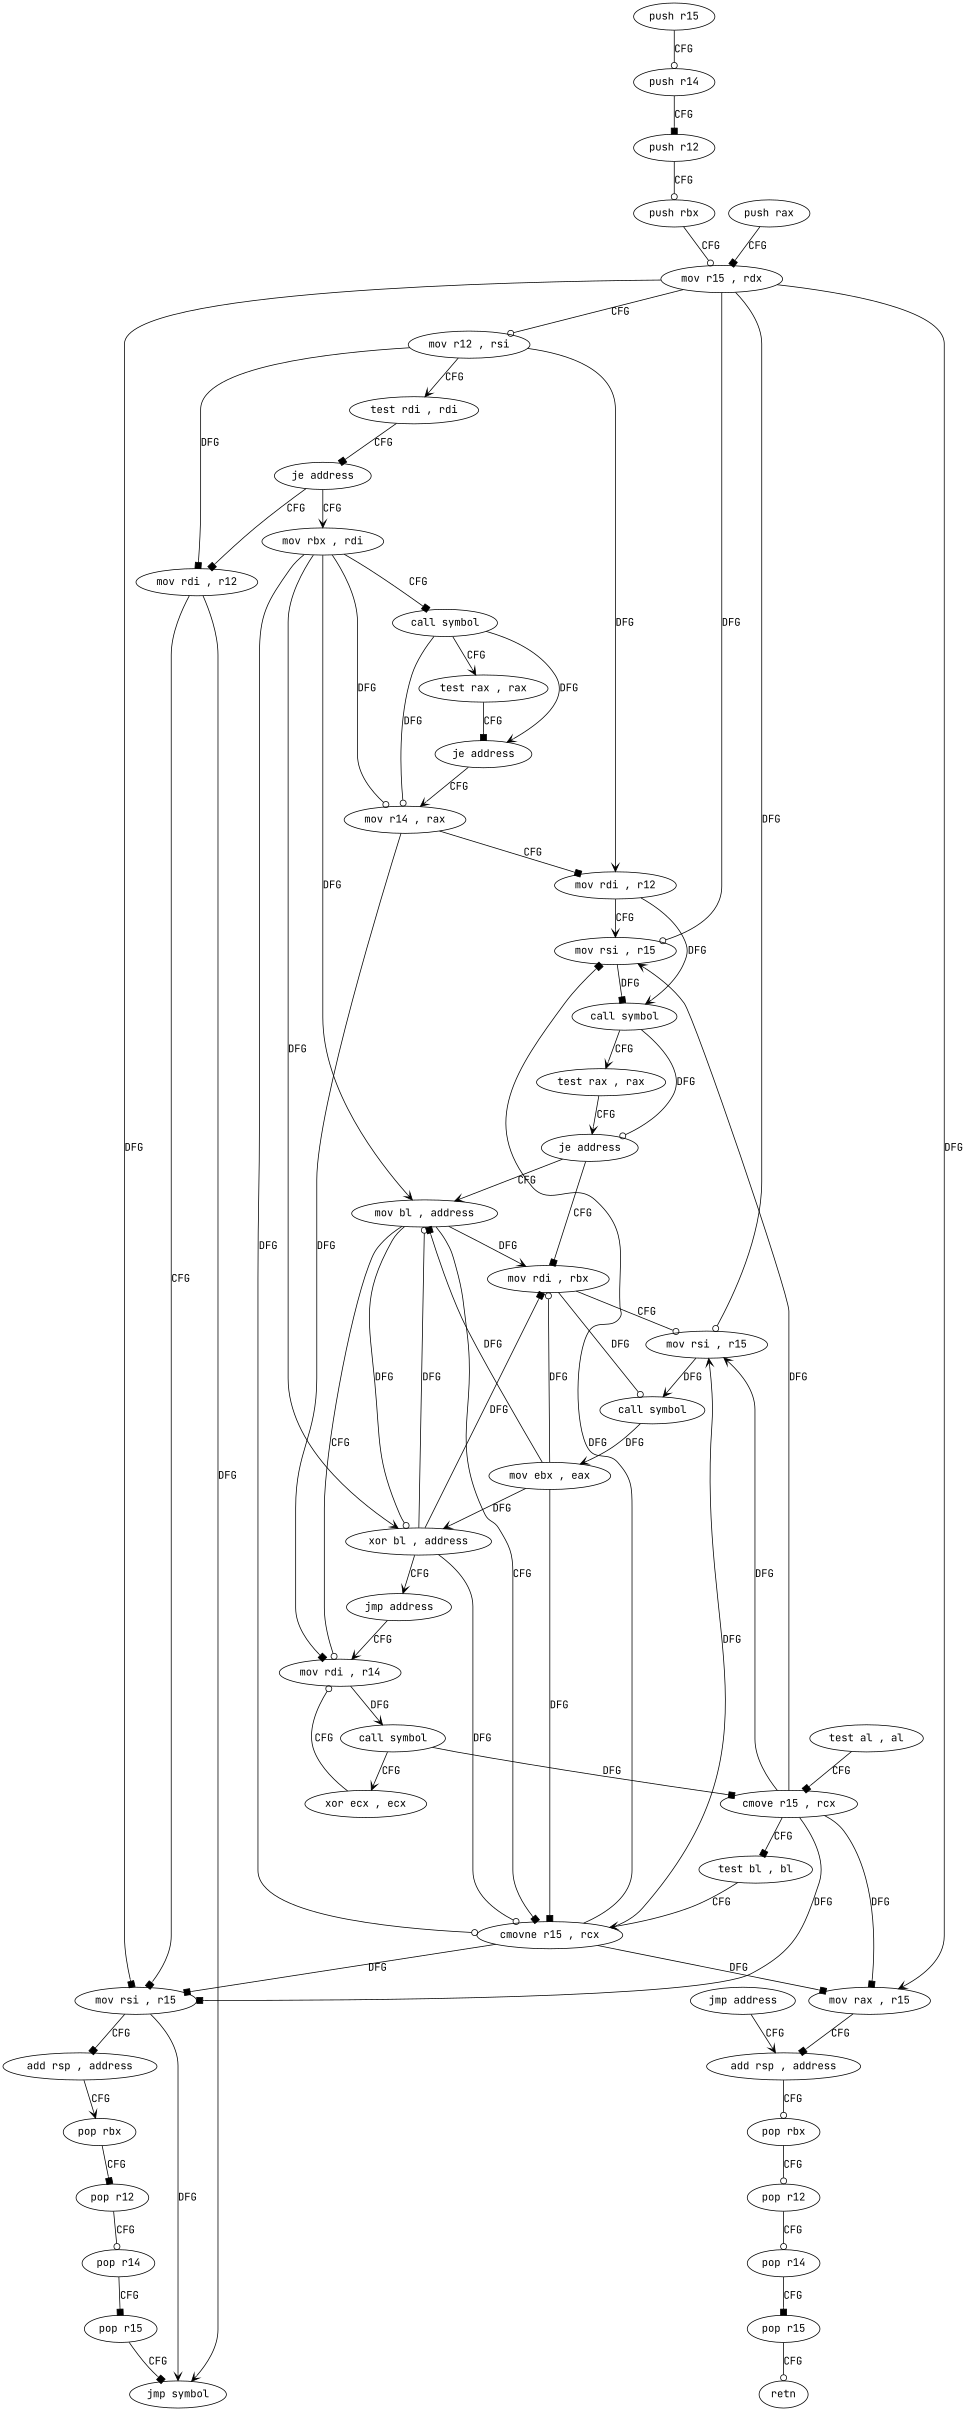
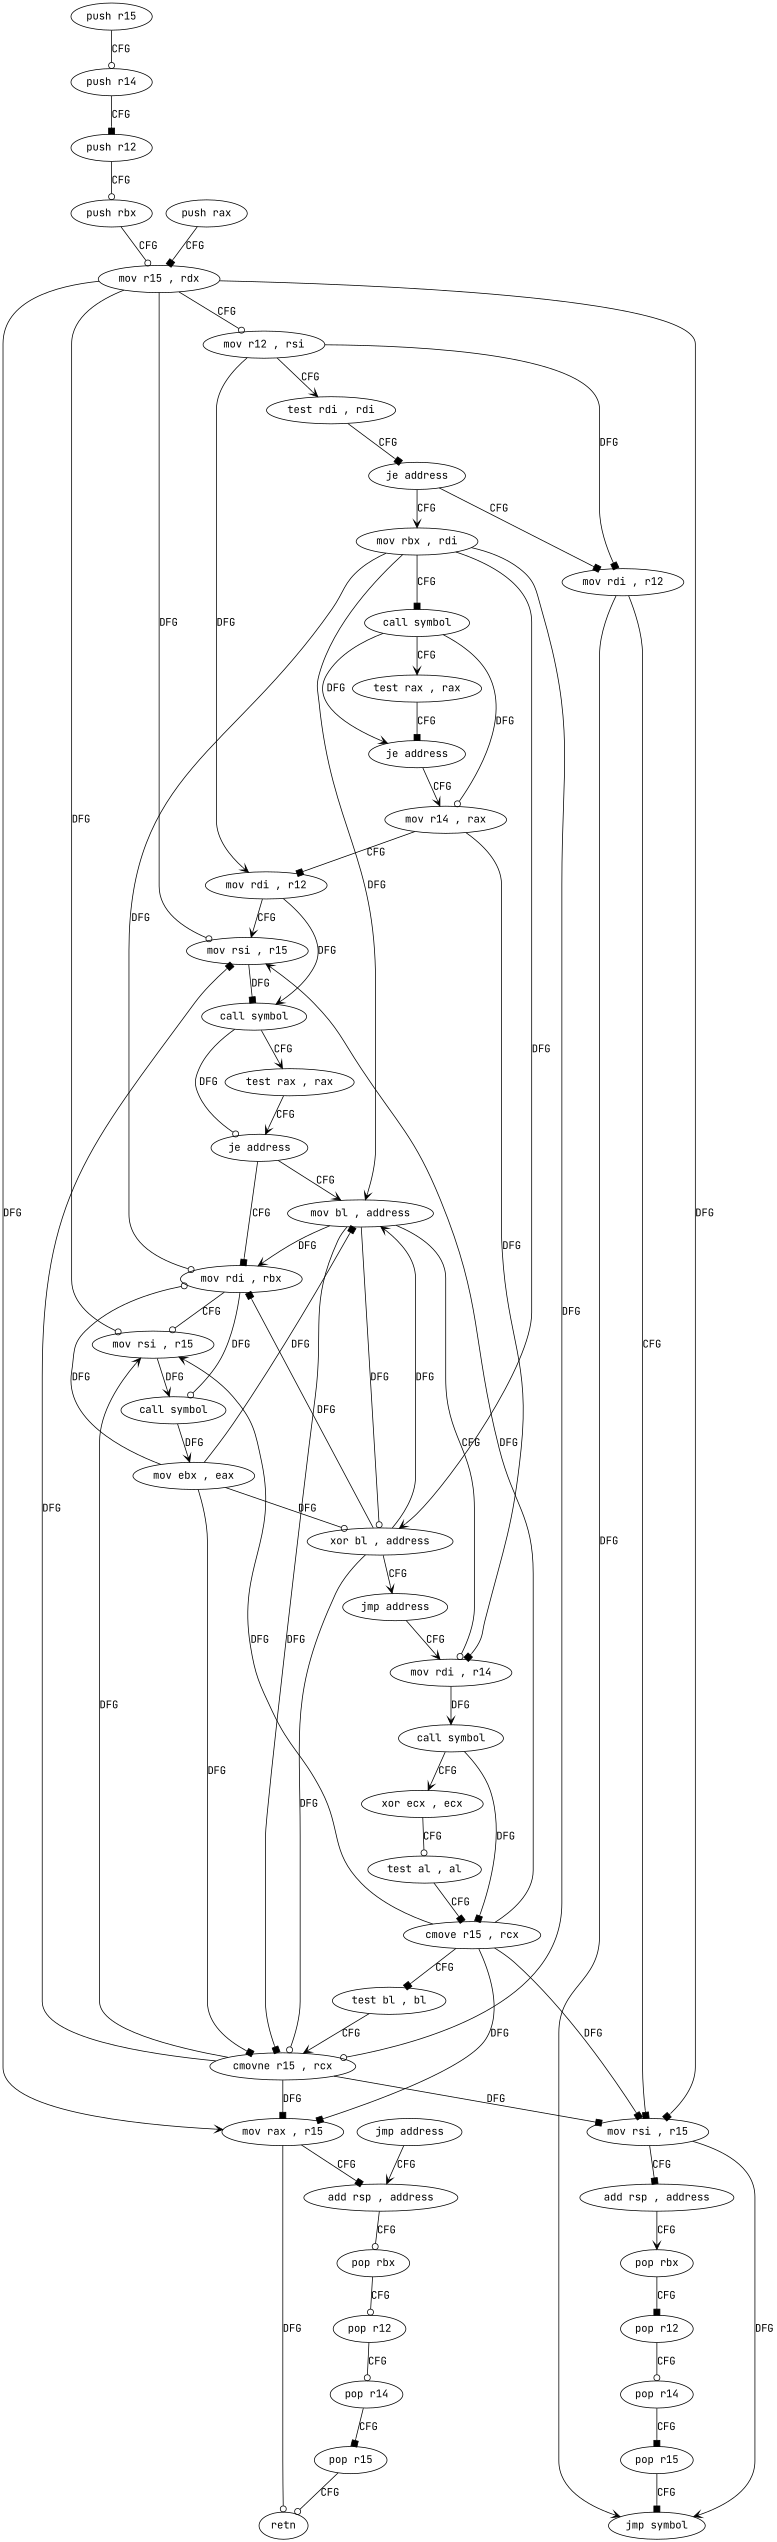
(358, 680) -> (136, 881)
(422, 1381) -> (416, 1378)
(488, 1507) -> (283, 1507)
(522, 1574) -> (296, 1640)
(313, 1746) -> (423, 1834)
none -> (283, 2326)
